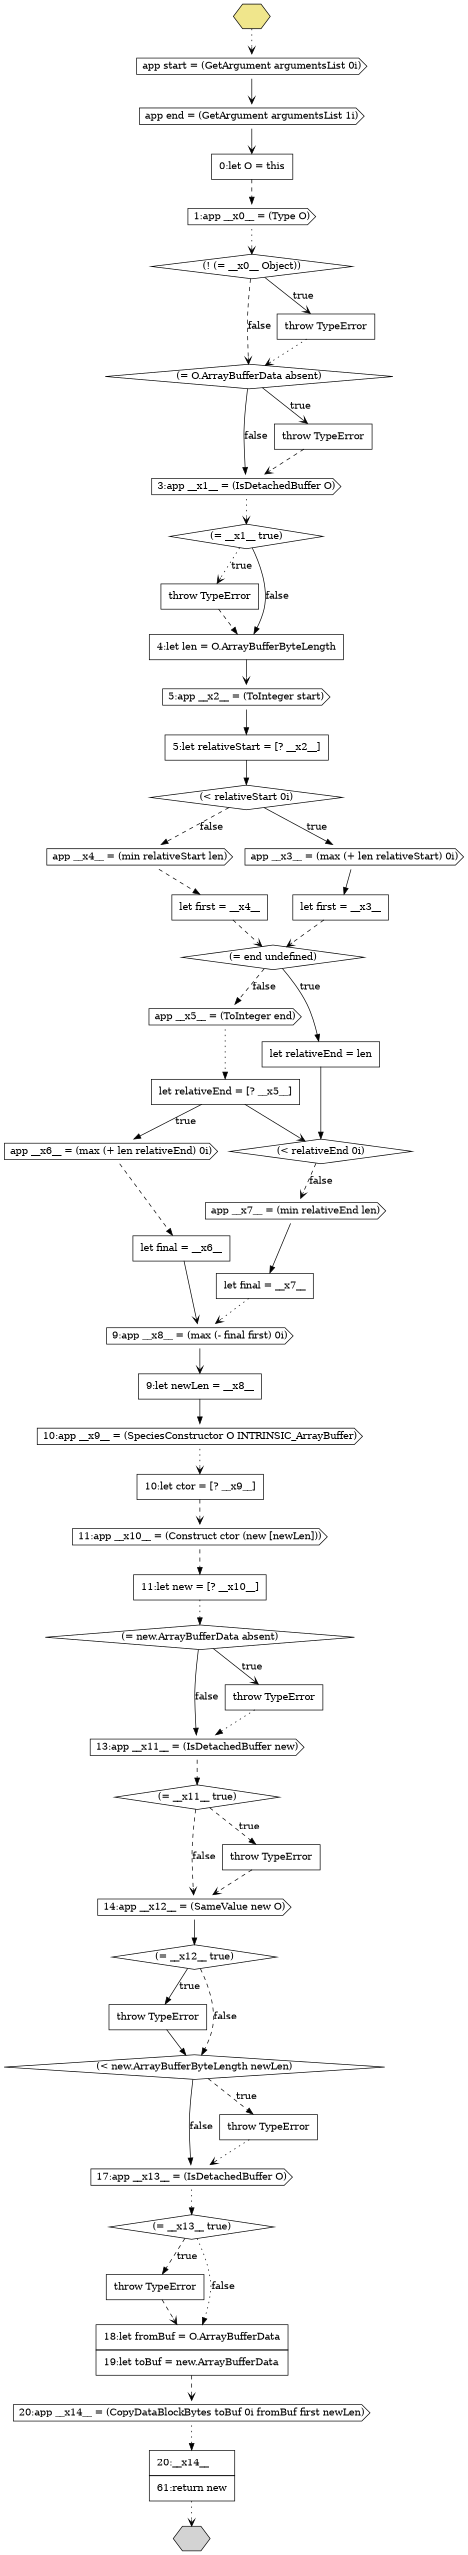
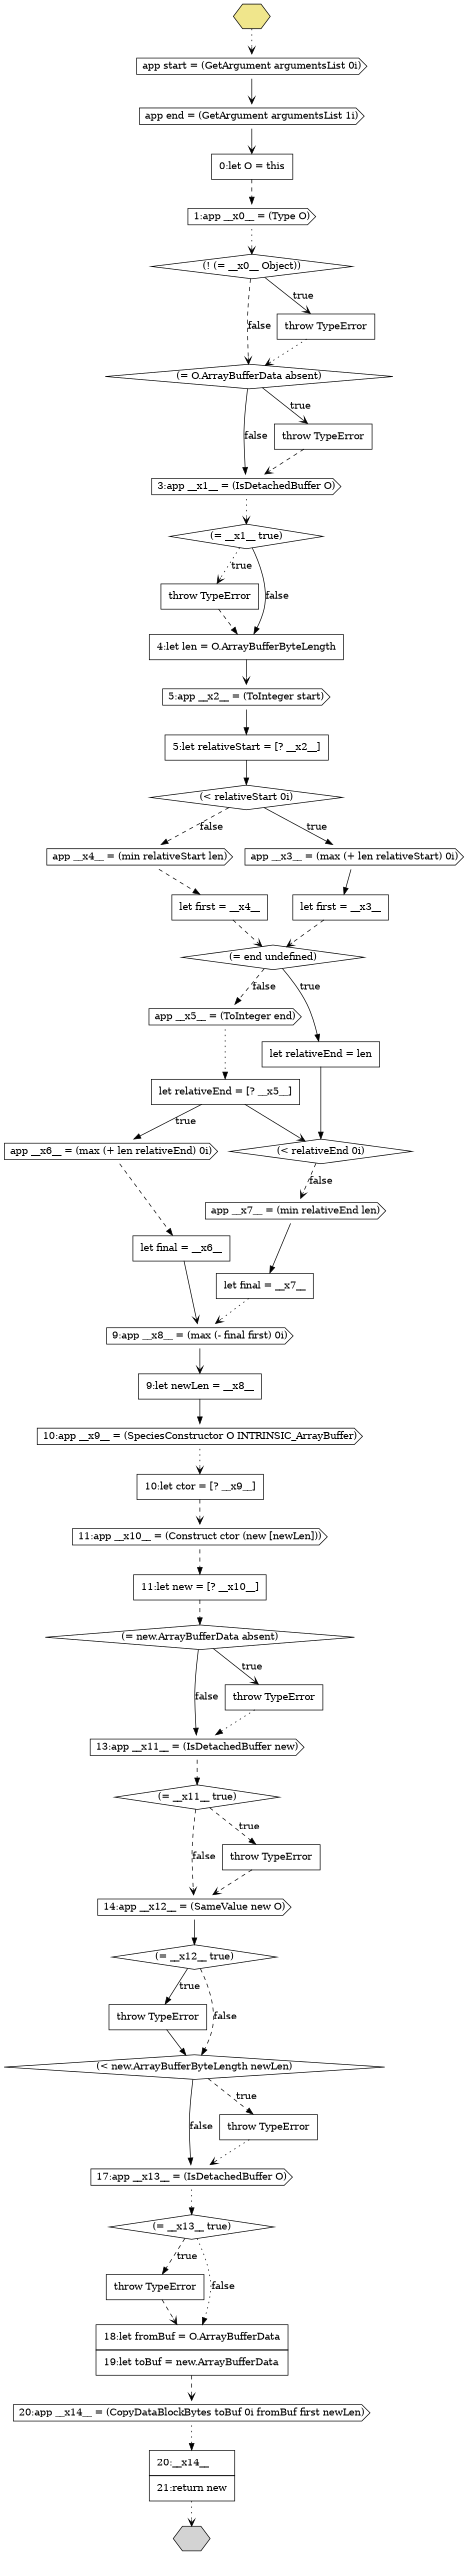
(200, 1609) -> (200, 1609)
(192, 2488) -> (192, 2488)
